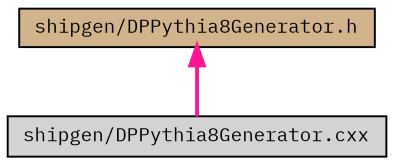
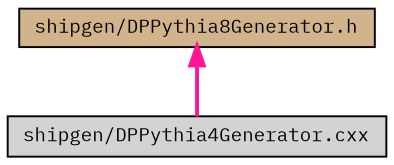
(197, 136) -> (197, 136)
